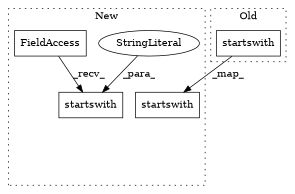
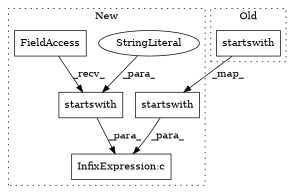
none -> (121, 167)
